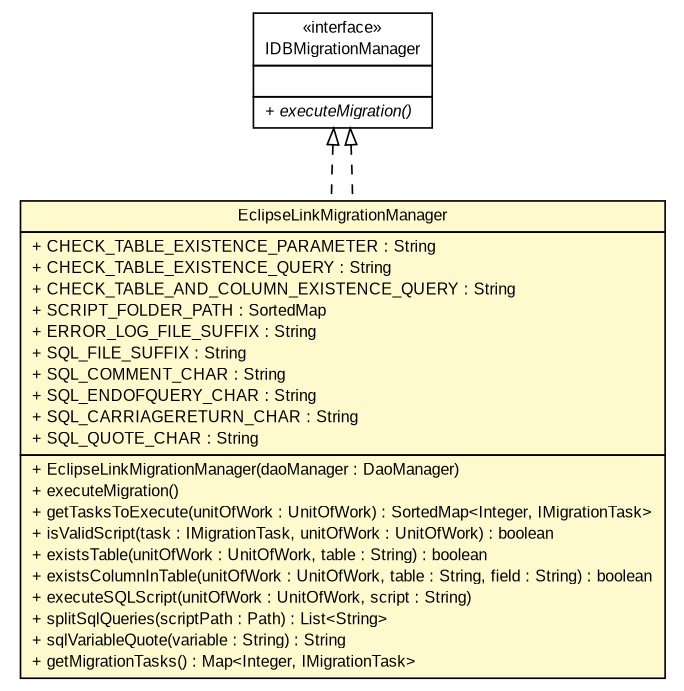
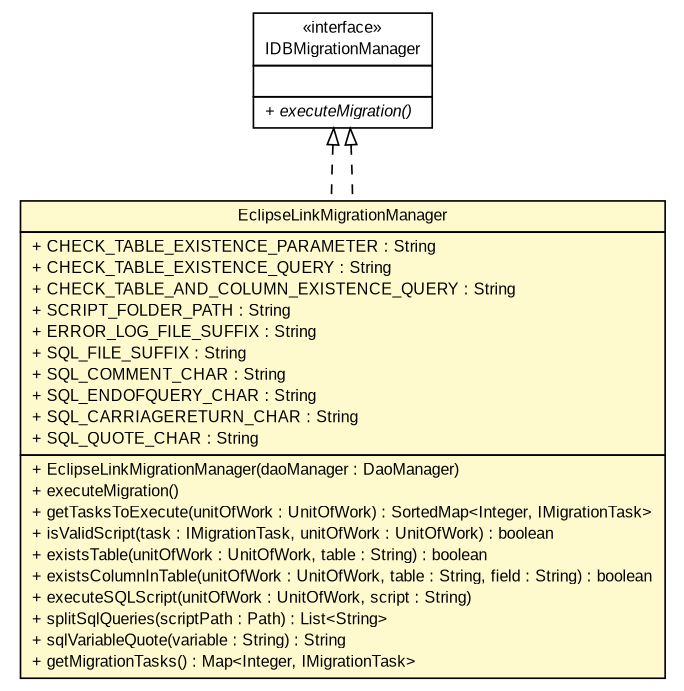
(180, 311) -> (162, 311)
